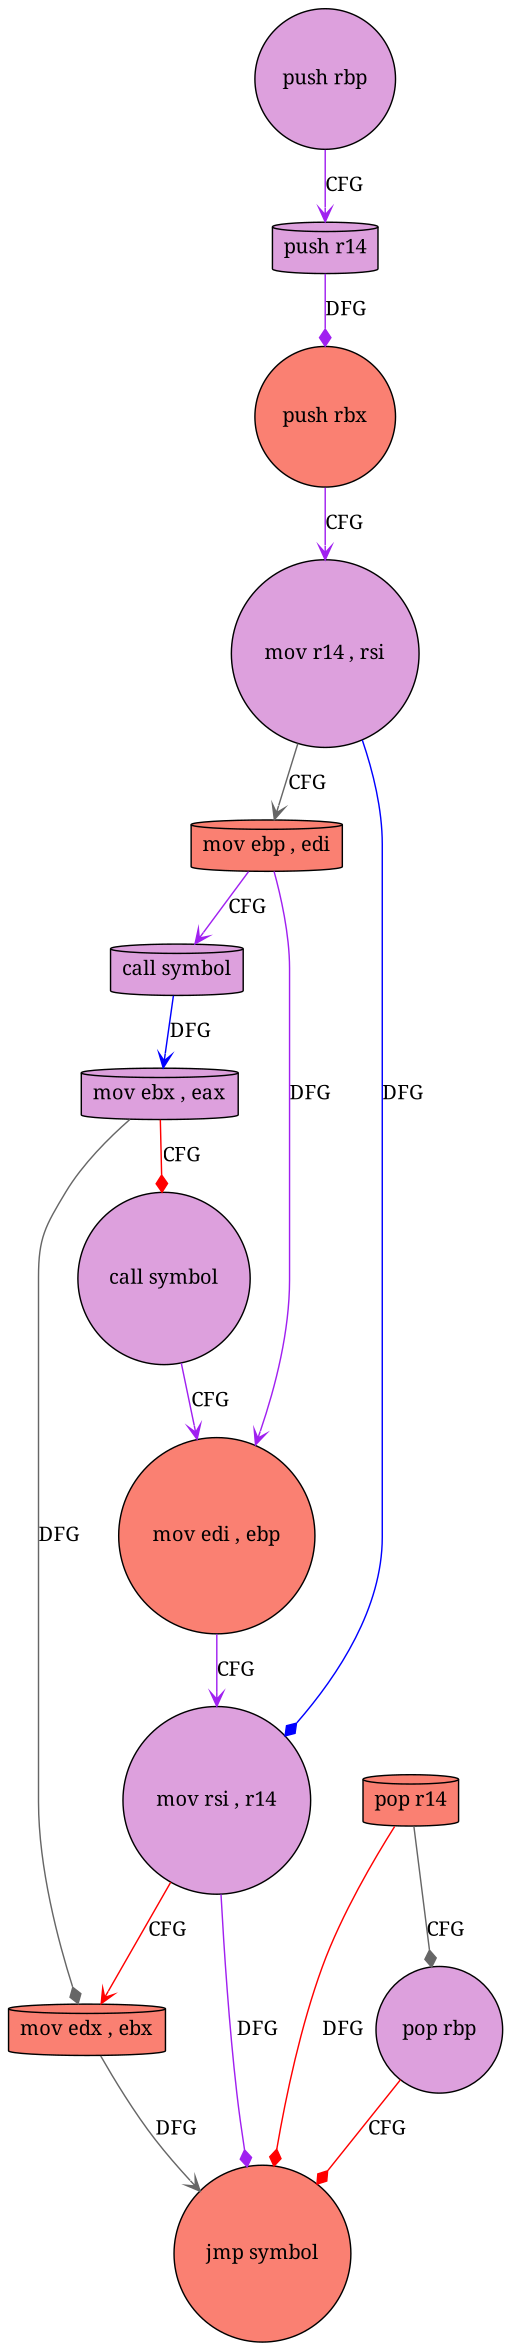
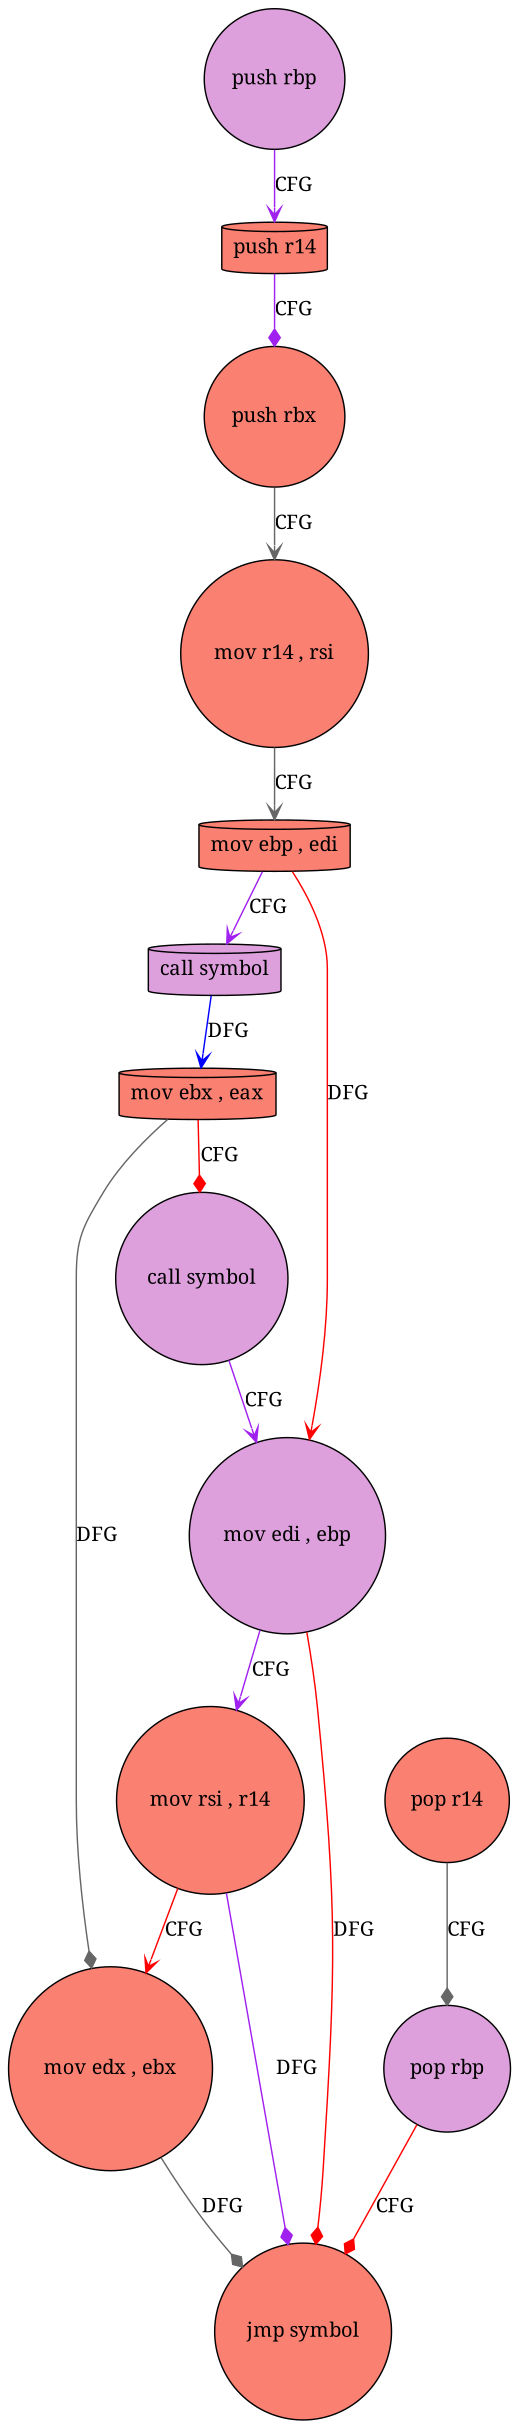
(325, 248) -> (275, 248)
(346, 310) -> (294, 310)
(325, 516) -> (275, 516)
(325, 654) -> (275, 654)
(160, 1094) -> (198, 1094)
(290, 1152) -> (327, 1145)
(382, 1242) -> none
(217, 1536) -> (287, 1536)
(217, 1800) -> (210, 1800)
(411, 1800) -> (447, 1800)
(317, 1981) -> (332, 1929)
(87, 2030) -> (111, 2069)
(142, 2121) -> (194, 2207)
